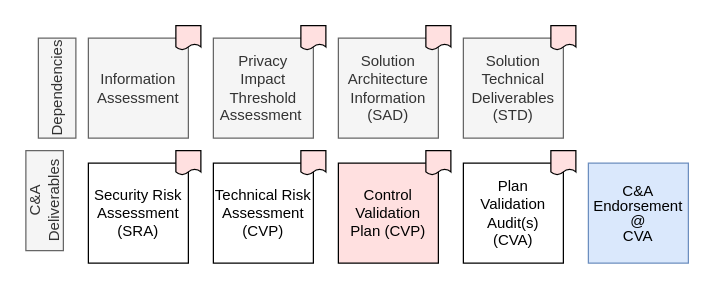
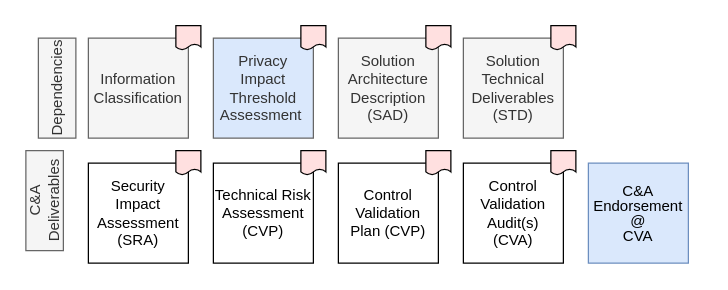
(138, 88) -> (138, 88)
(263, 88) -> (263, 88)
(388, 88) -> (388, 88)
(138, 213) -> (138, 213)
(388, 213) -> (388, 213)
(513, 213) -> (513, 213)
